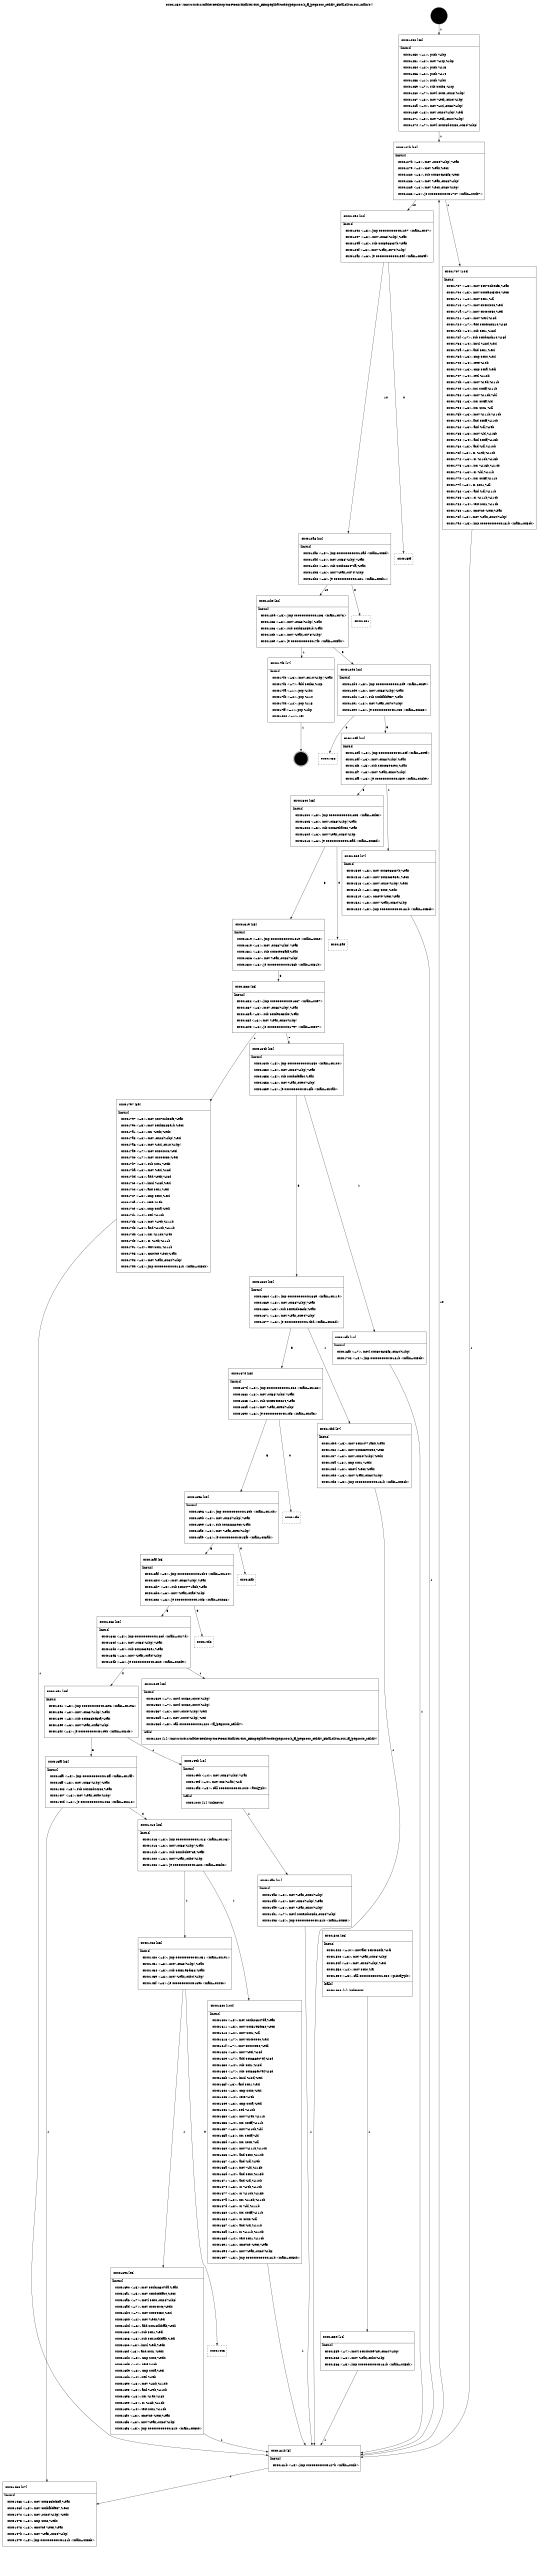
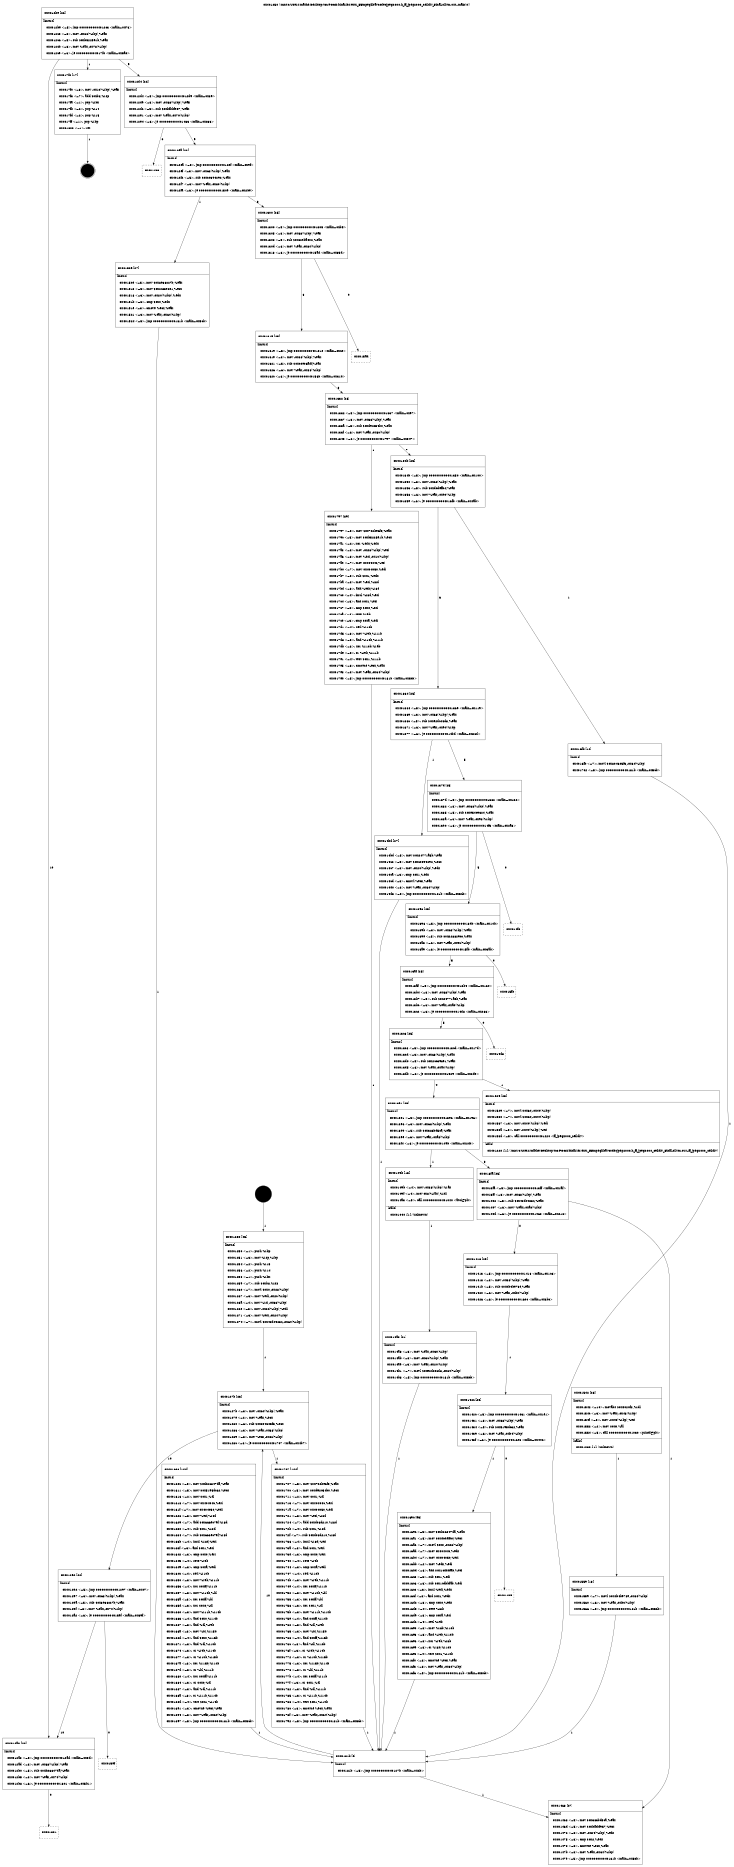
(324, 589) -> (49, 896)
(234, 1932) -> none
